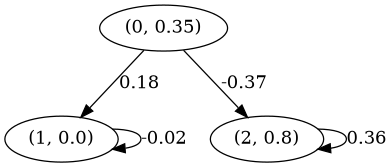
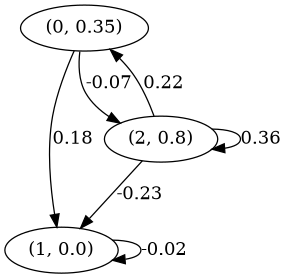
(245, 84) -> (109, 84)
none -> (140, 85)
none -> (116, 190)
